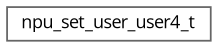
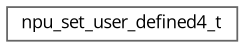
(109, 24) -> (122, 24)
